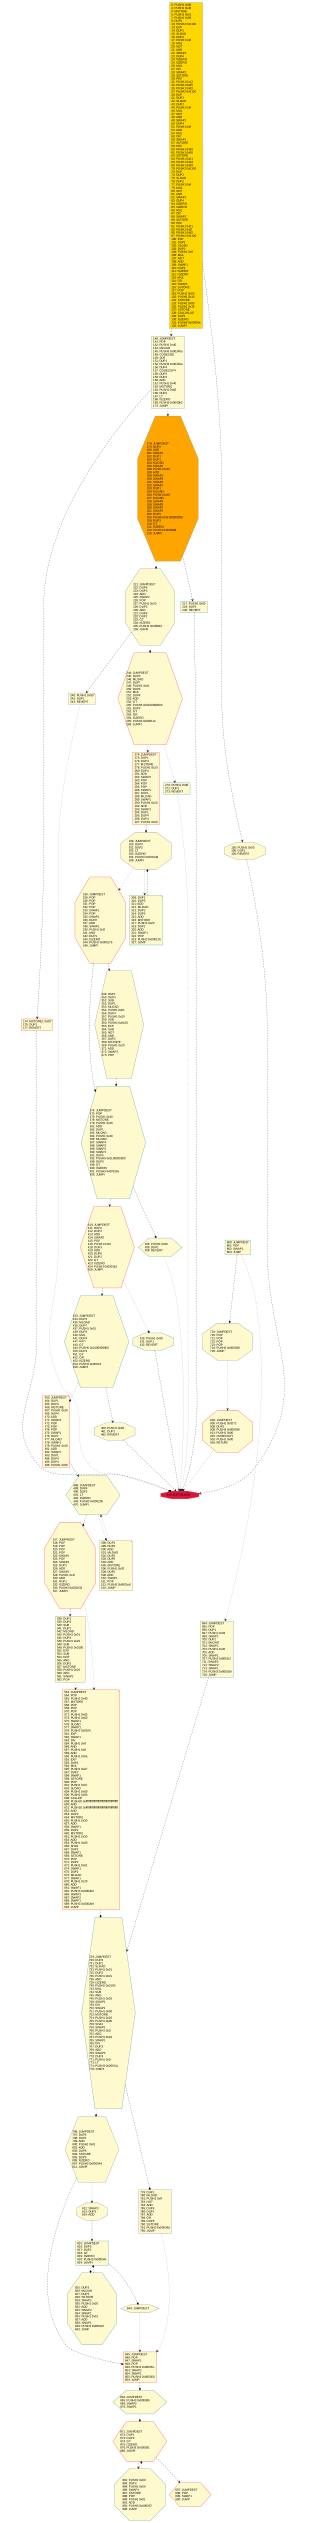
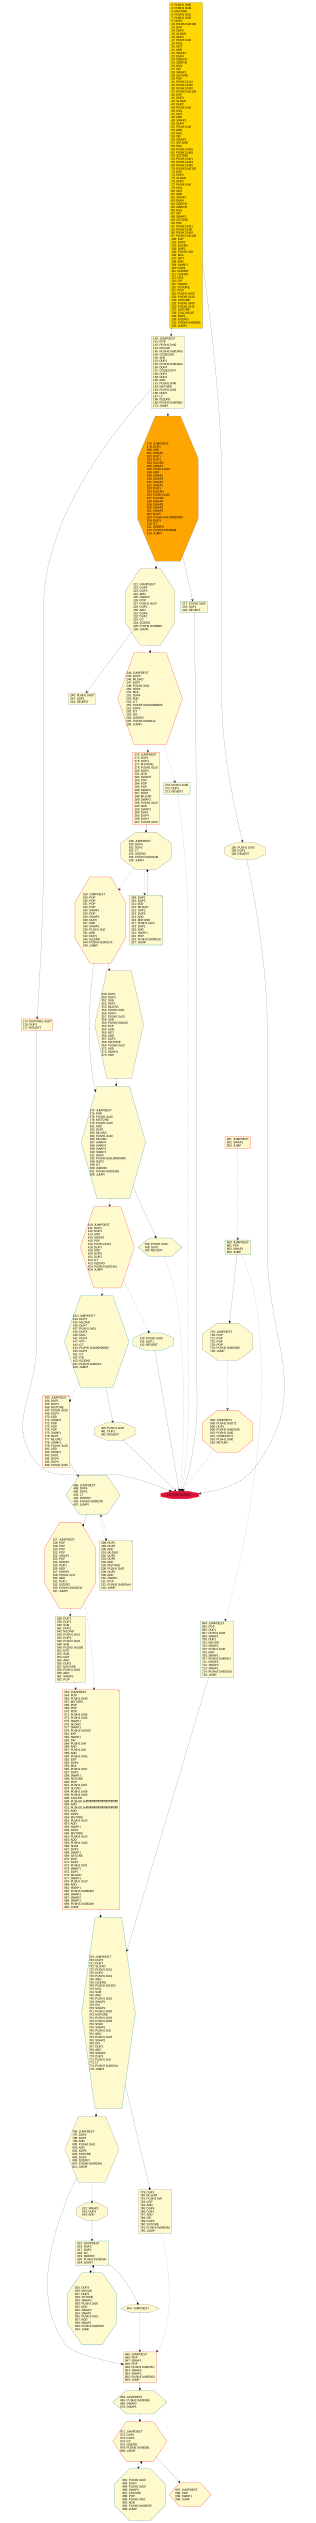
(58, 1131) -> none
none -> (238, 1143)
